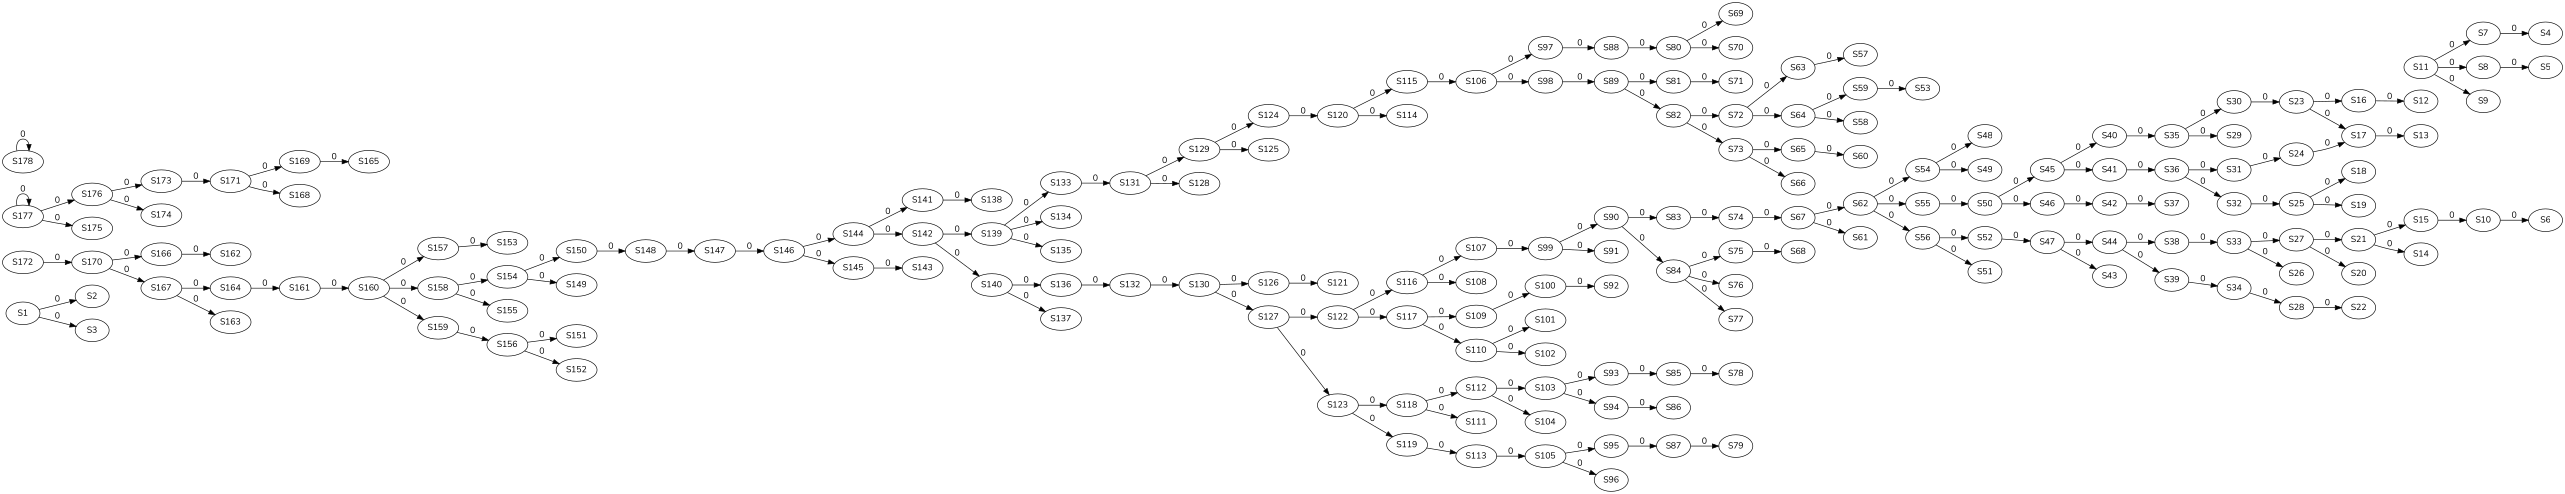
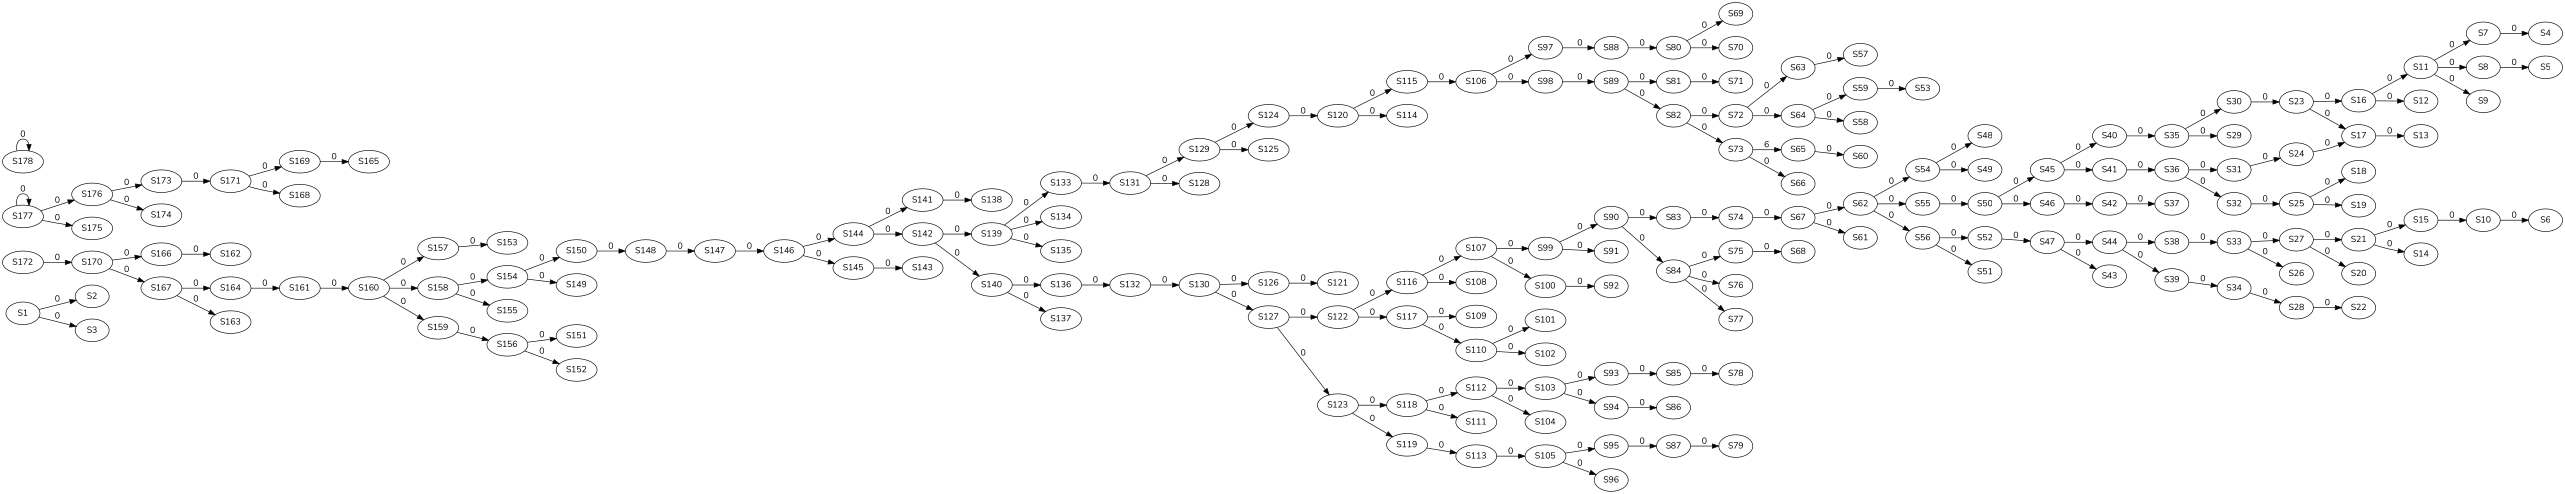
none -> (2387, 86)
(1767, 145) -> (1767, 145)
(1508, 303) -> (1508, 266)
